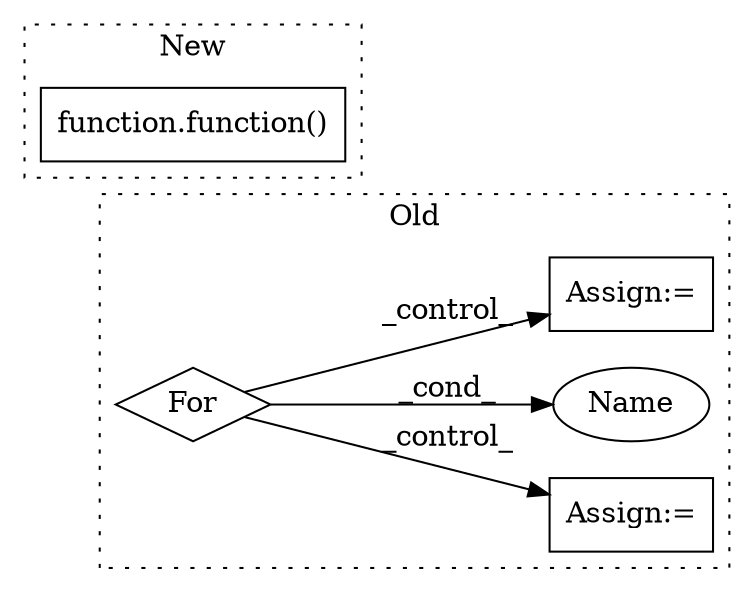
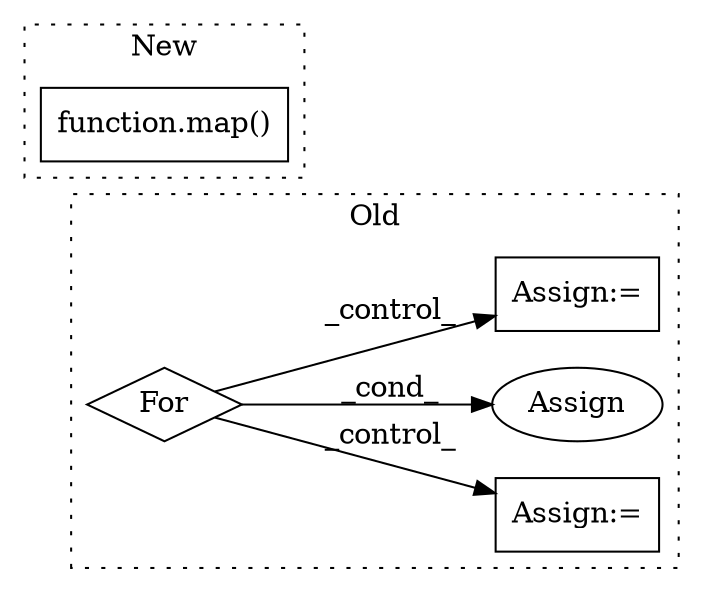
(193, 125) -> (164, 125)
(631, 405) -> (577, 405)
